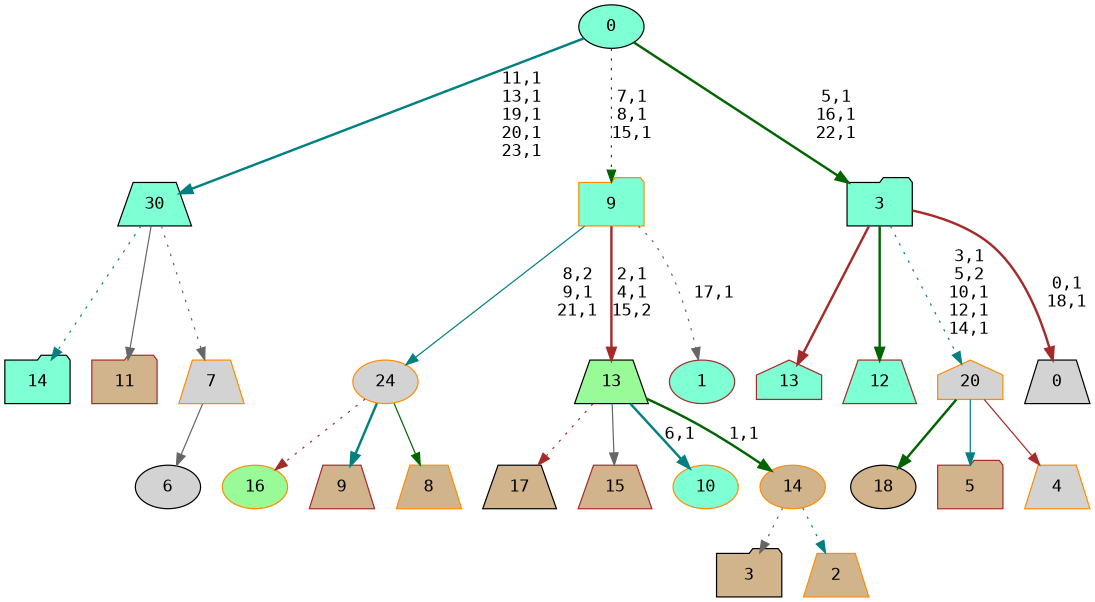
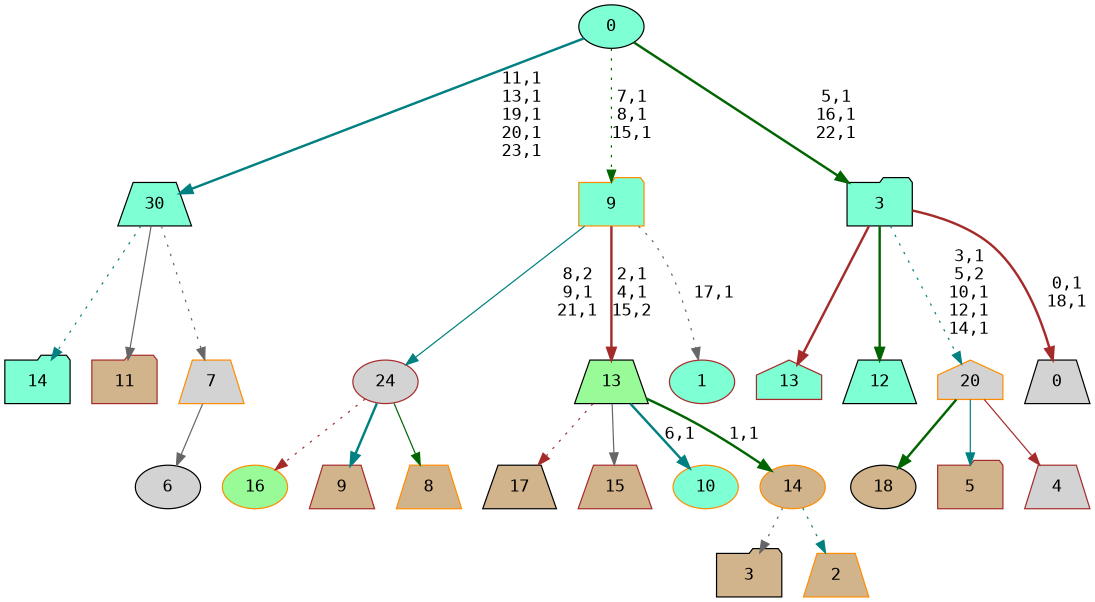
(385, 382) -> (385, 382)
(880, 382) -> (880, 382)
(1057, 487) -> (1057, 487)
